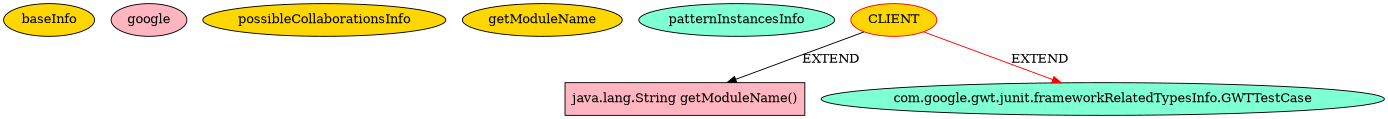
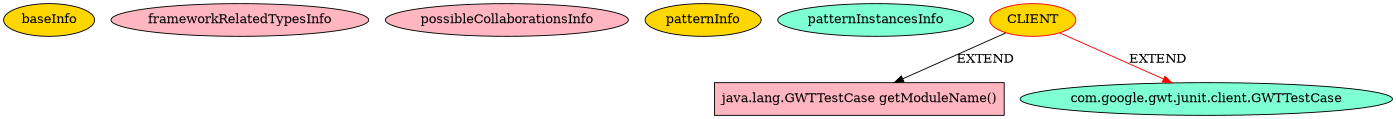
(149, 20) -> (240, 20)
(324, 20) -> (507, 20)
(542, 20) -> (703, 20)
(685, 99) -> (859, 99)
(1103, 99) -> (1206, 99)
